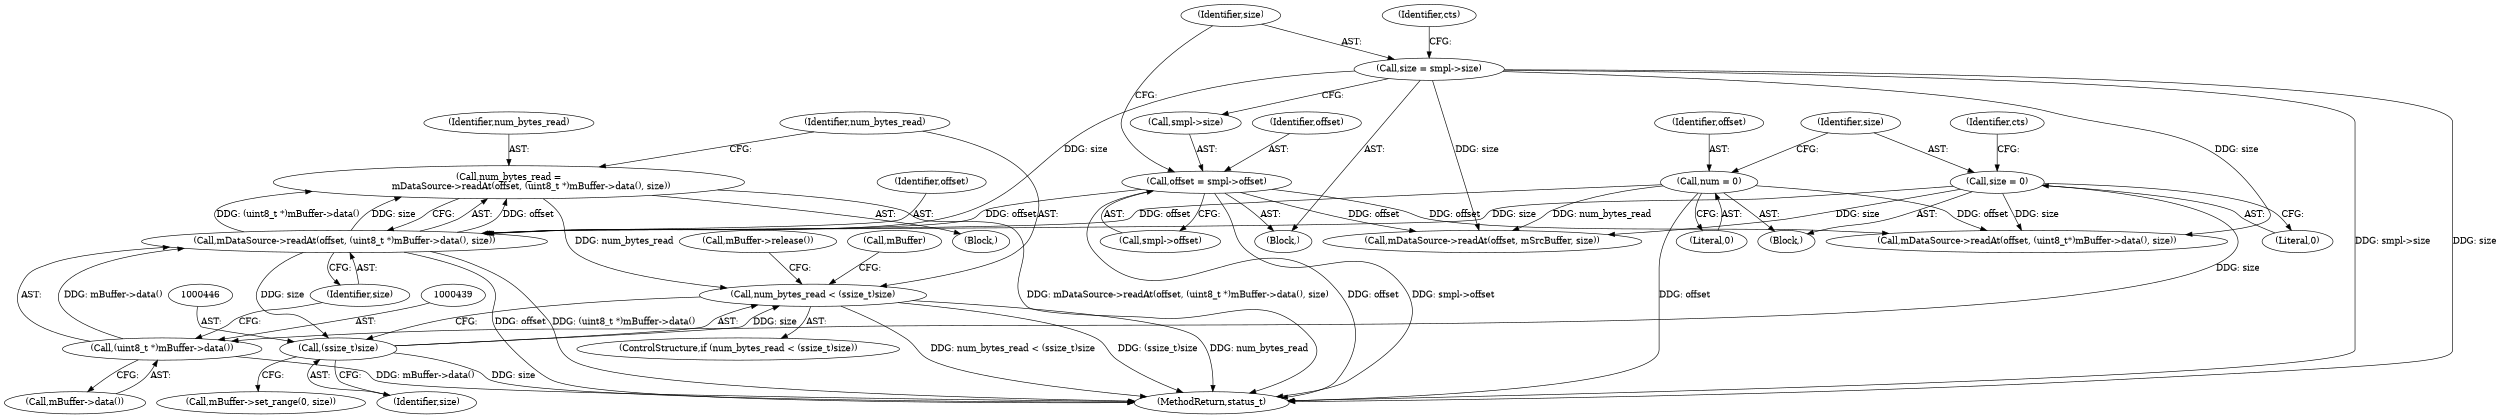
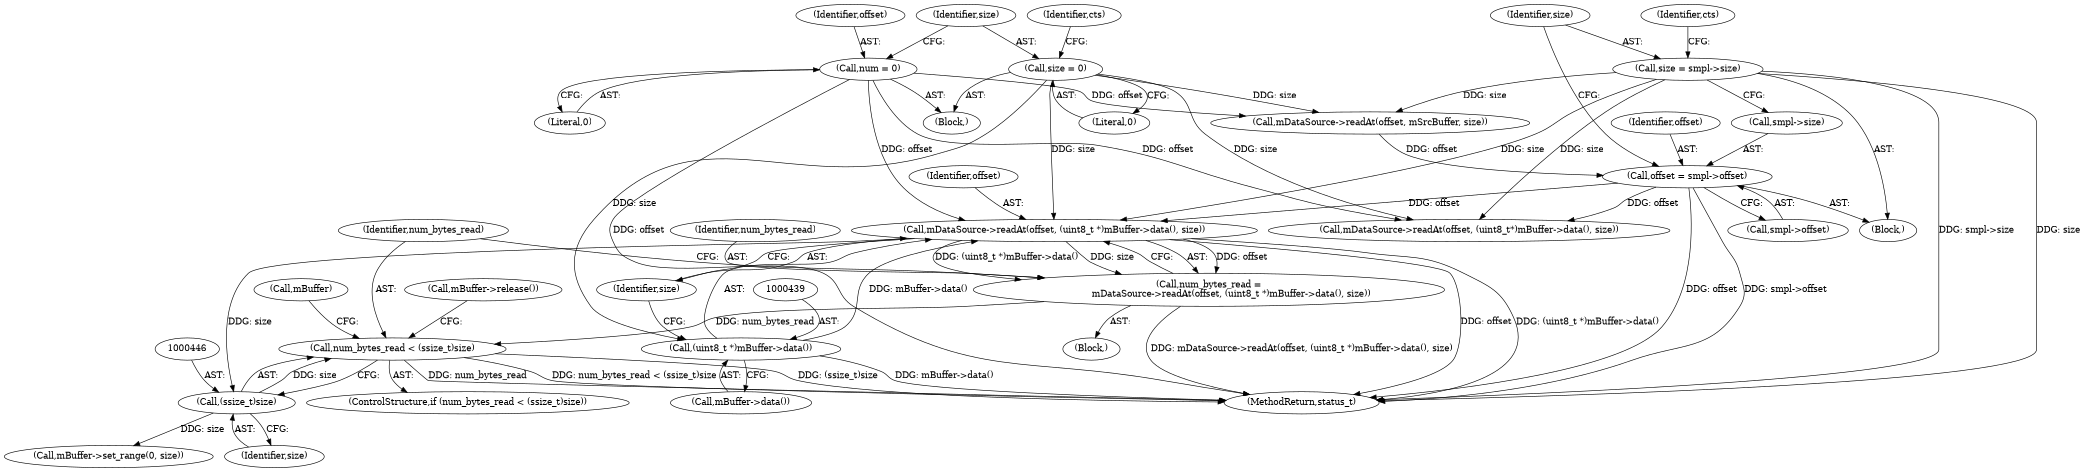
(1325, 214) -> (1484, 169)
(1602, 215) -> (1117, 96)
(274, 376) -> (202, 430)
(758, 398) -> none
